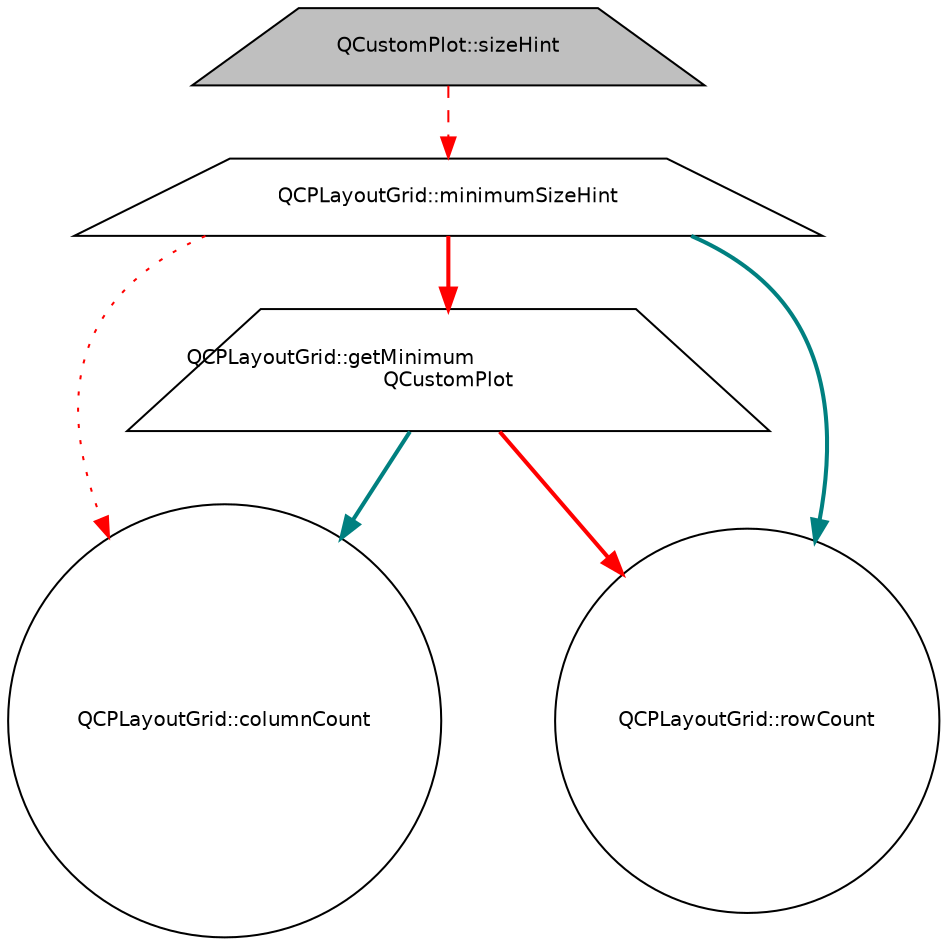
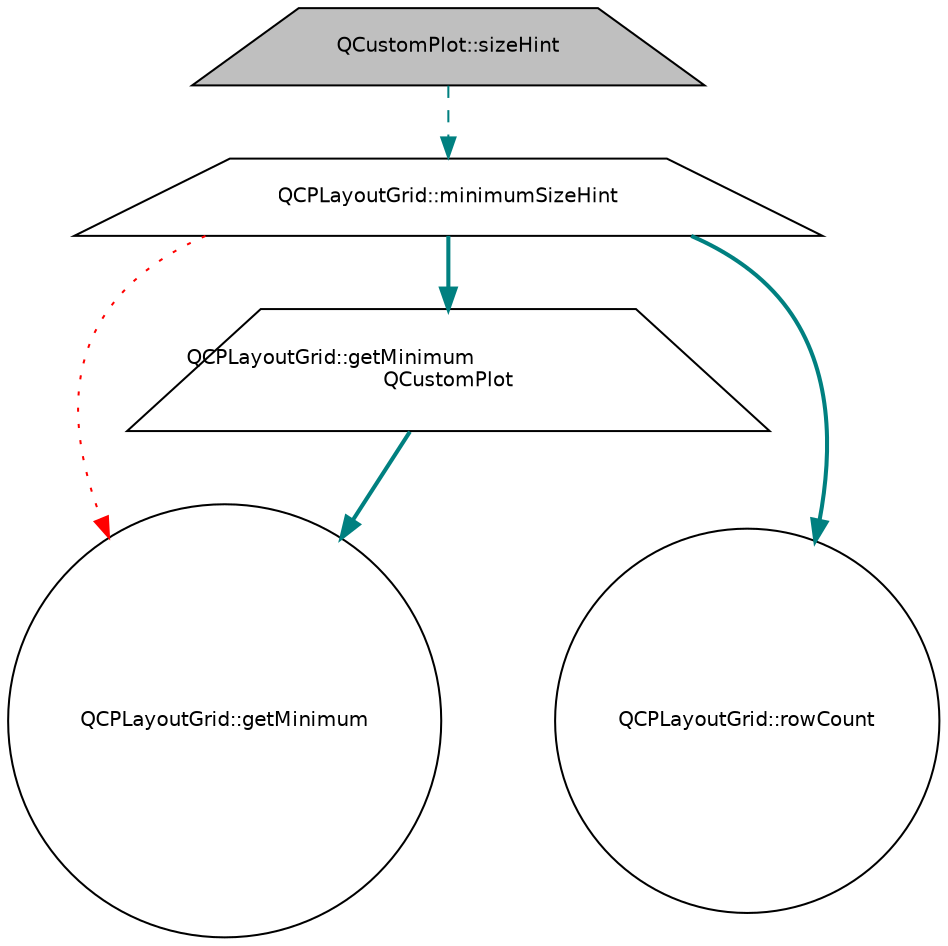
(448, 112) -> (448, 112)
(448, 262) -> (448, 262)
(554, 495) -> none
(225, 721) -> (225, 721)
